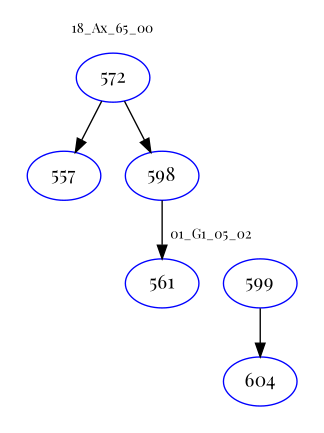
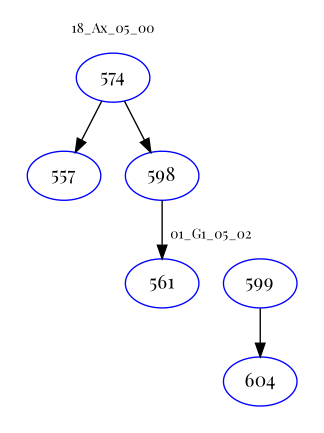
(113, 29) -> (113, 29)
(113, 78) -> (113, 78)
